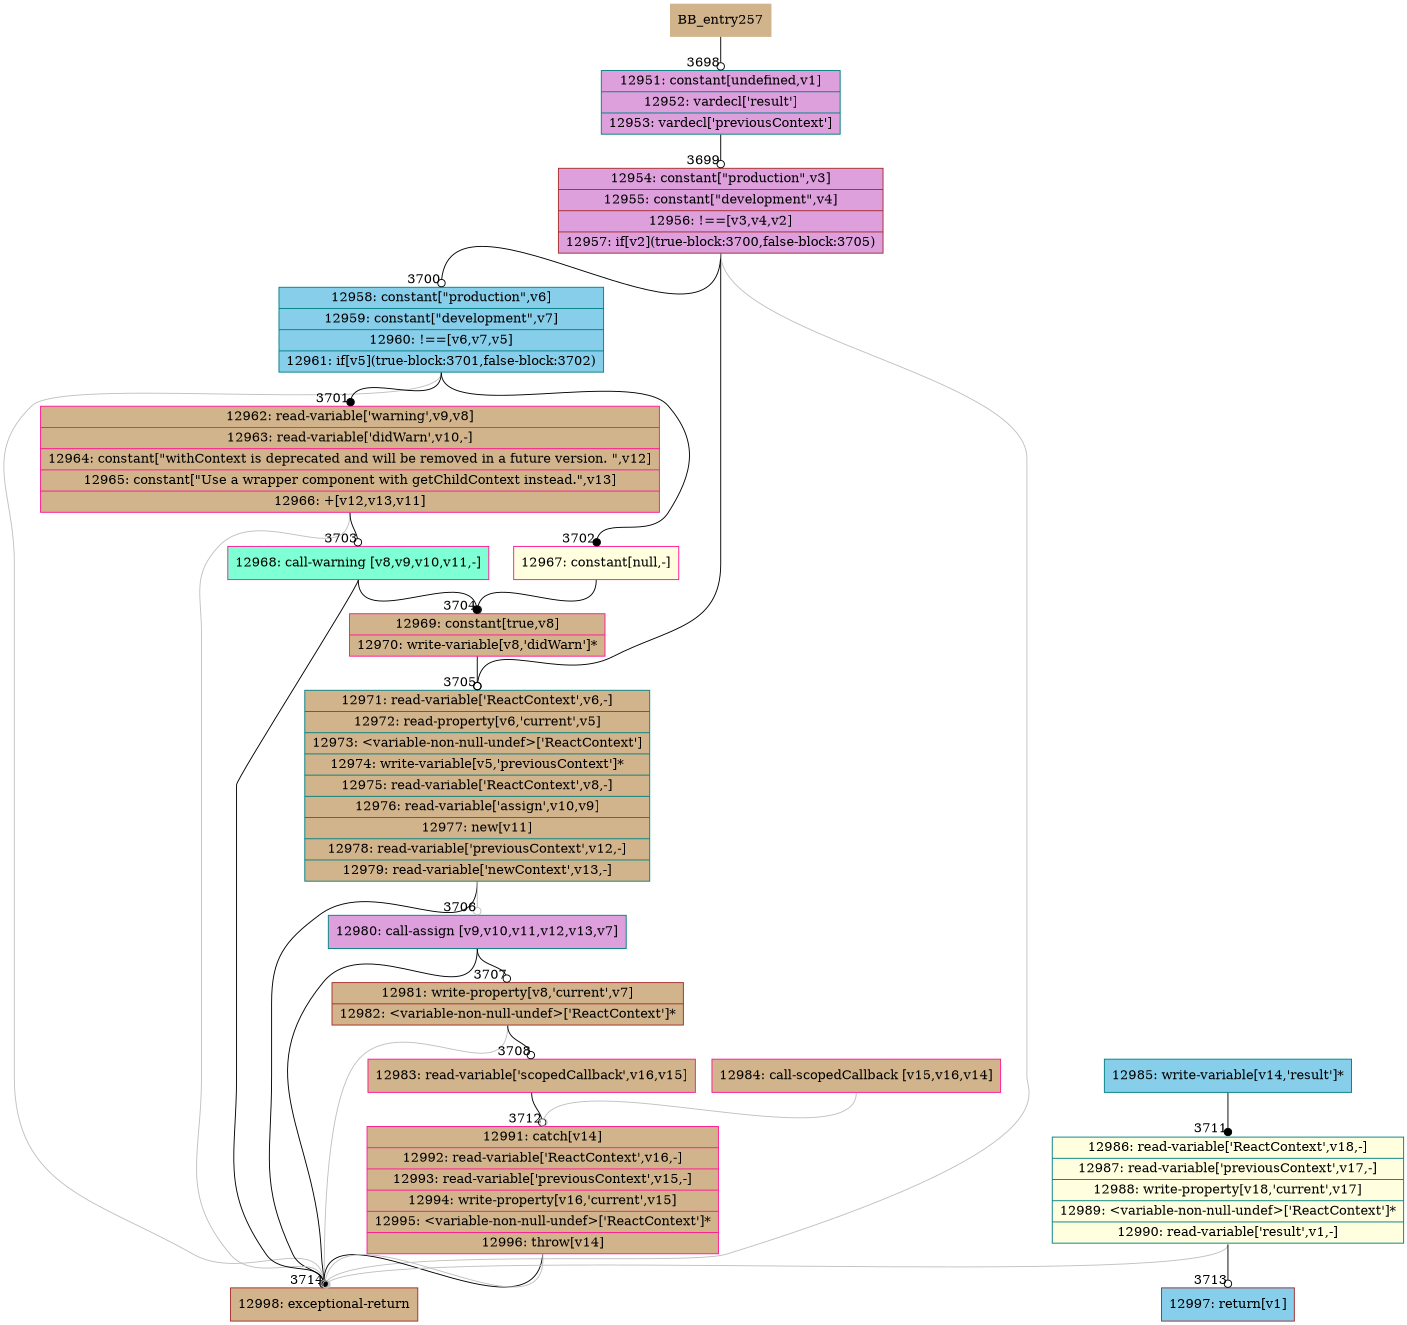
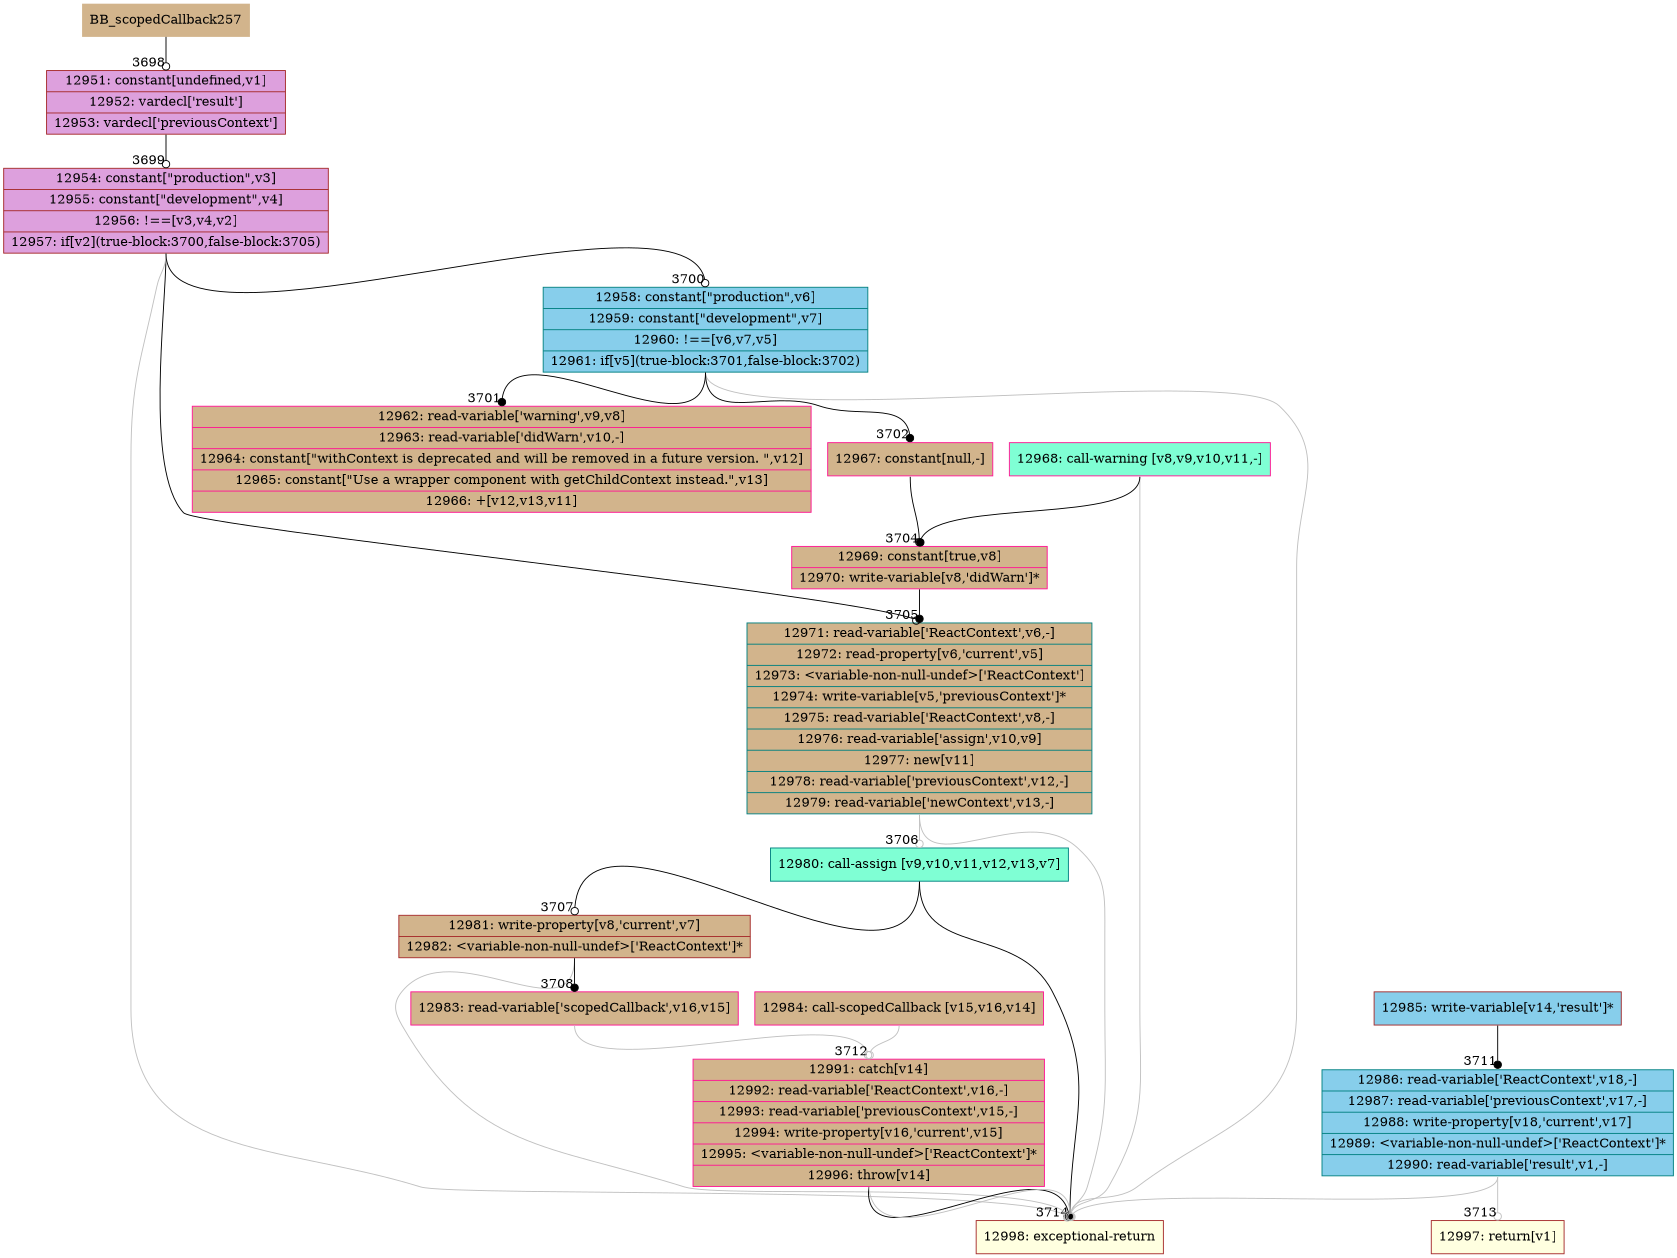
(721, 20) -> (166, 20)
(721, 102) -> (166, 102)
(353, 526) -> none
(596, 563) -> (910, 459)
(477, 668) -> (919, 602)
(202, 878) -> none
(477, 932) -> (919, 865)
(237, 937) -> (1140, 858)
(272, 1008) -> (1105, 939)
(516, 1040) -> (575, 971)
(1228, 1076) -> (1498, 1008)
(535, 1106) -> (718, 1043)
(1228, 1190) -> (1498, 1123)
(1228, 1262) -> (1498, 1195)
(324, 1304) -> (1070, 1237)
(1228, 1304) -> (1498, 1237)
